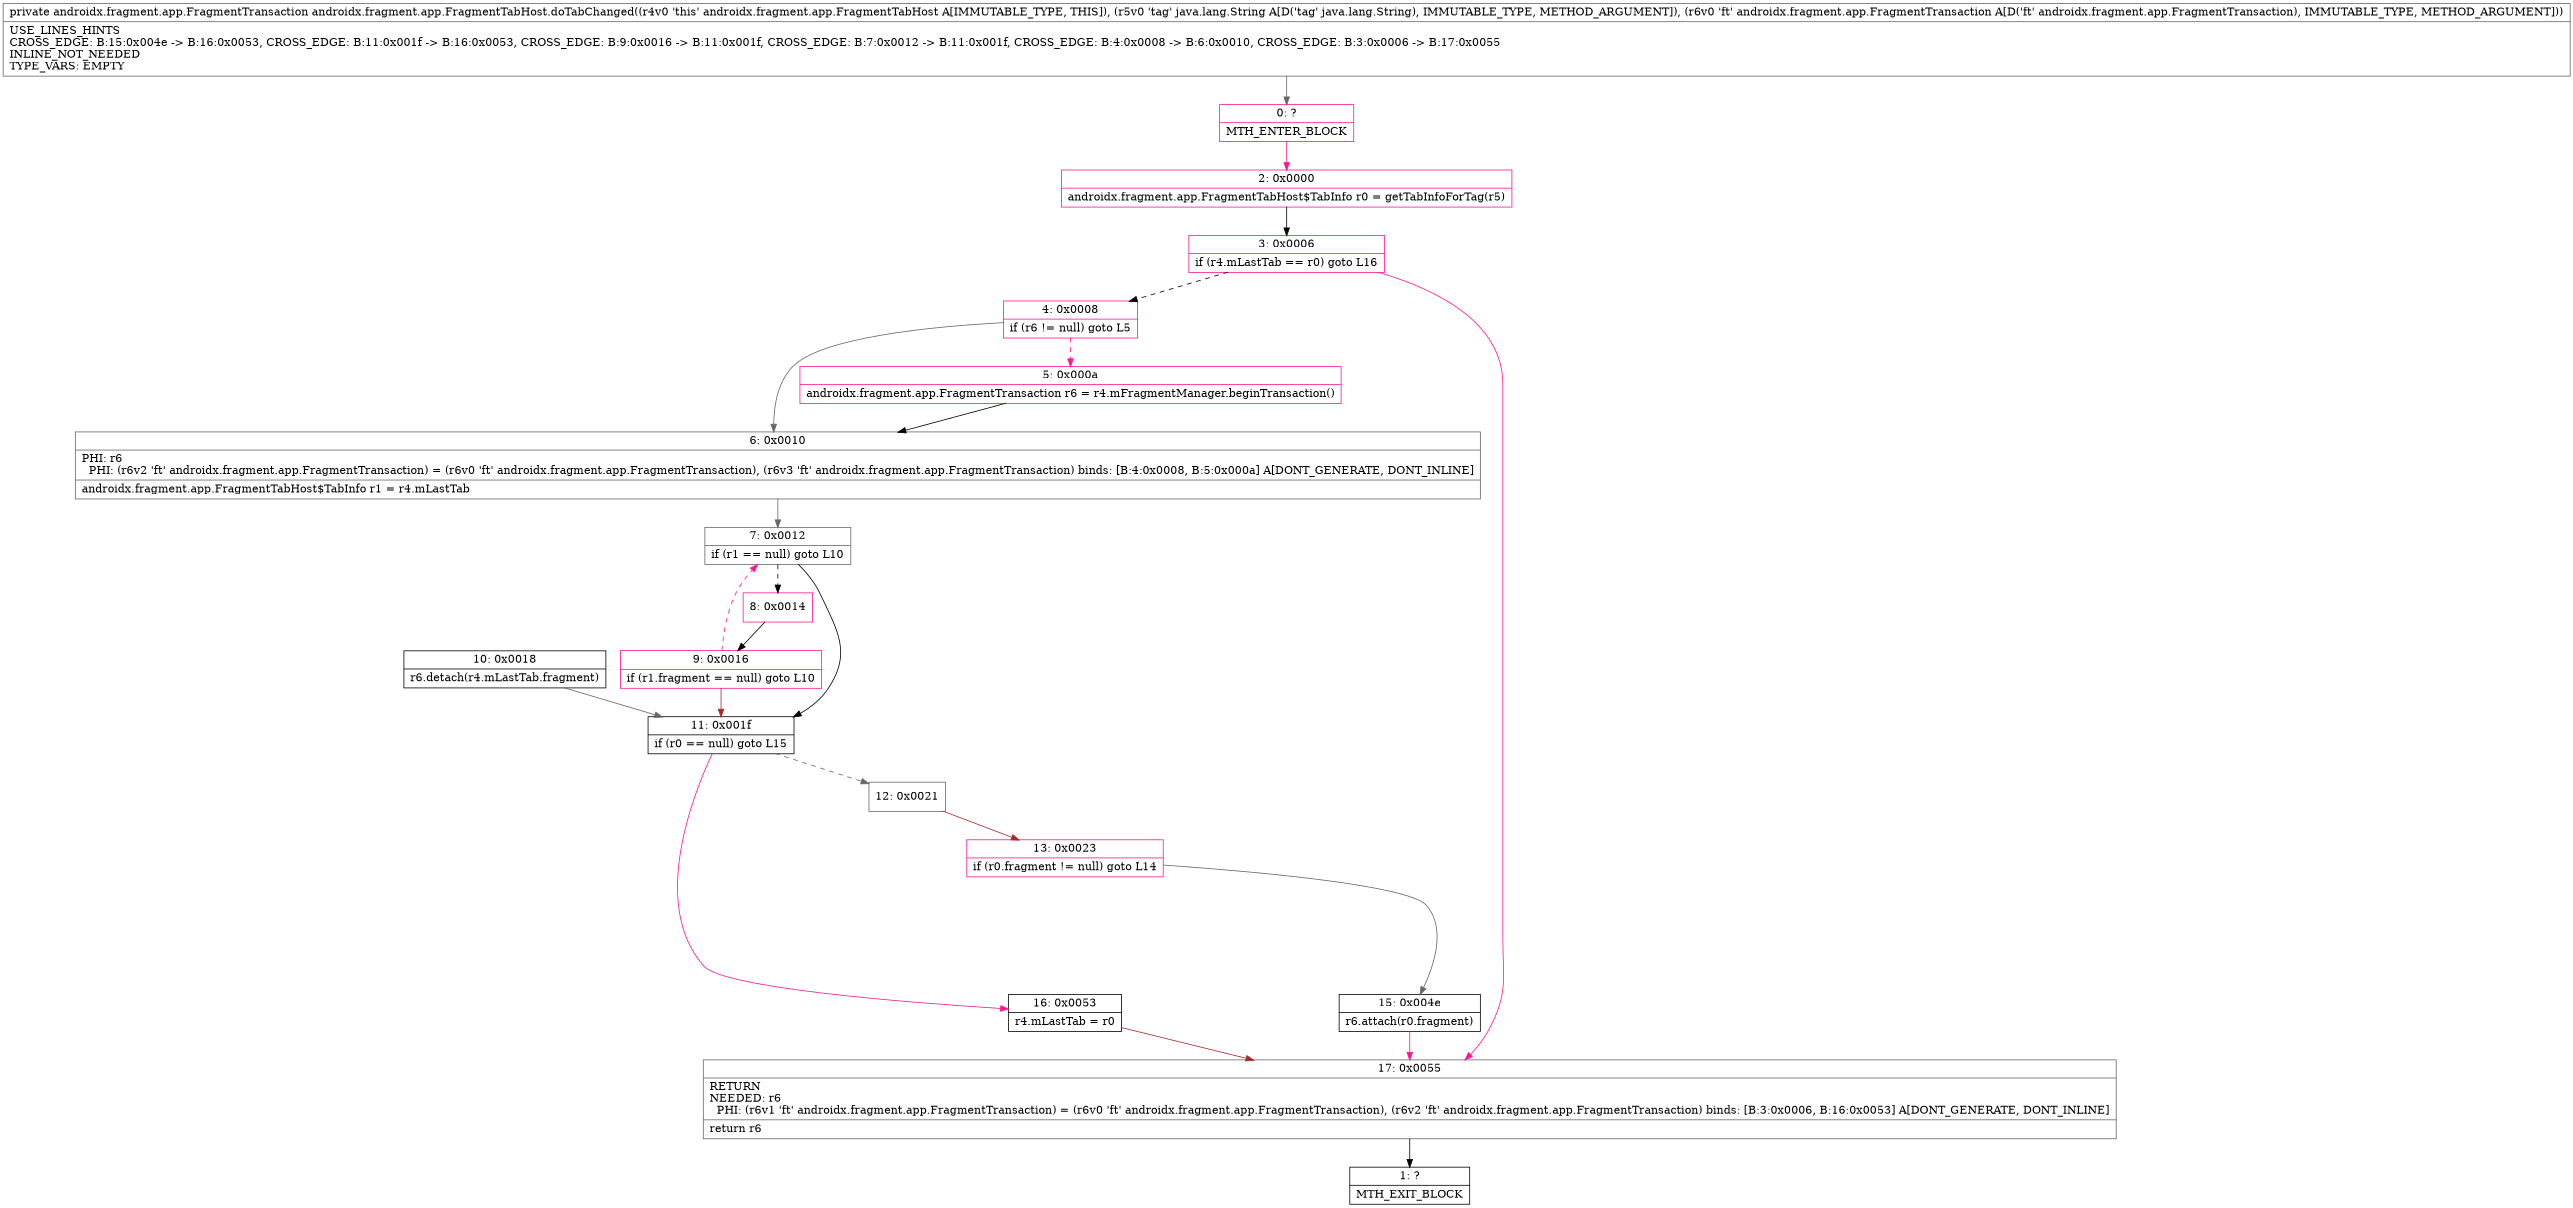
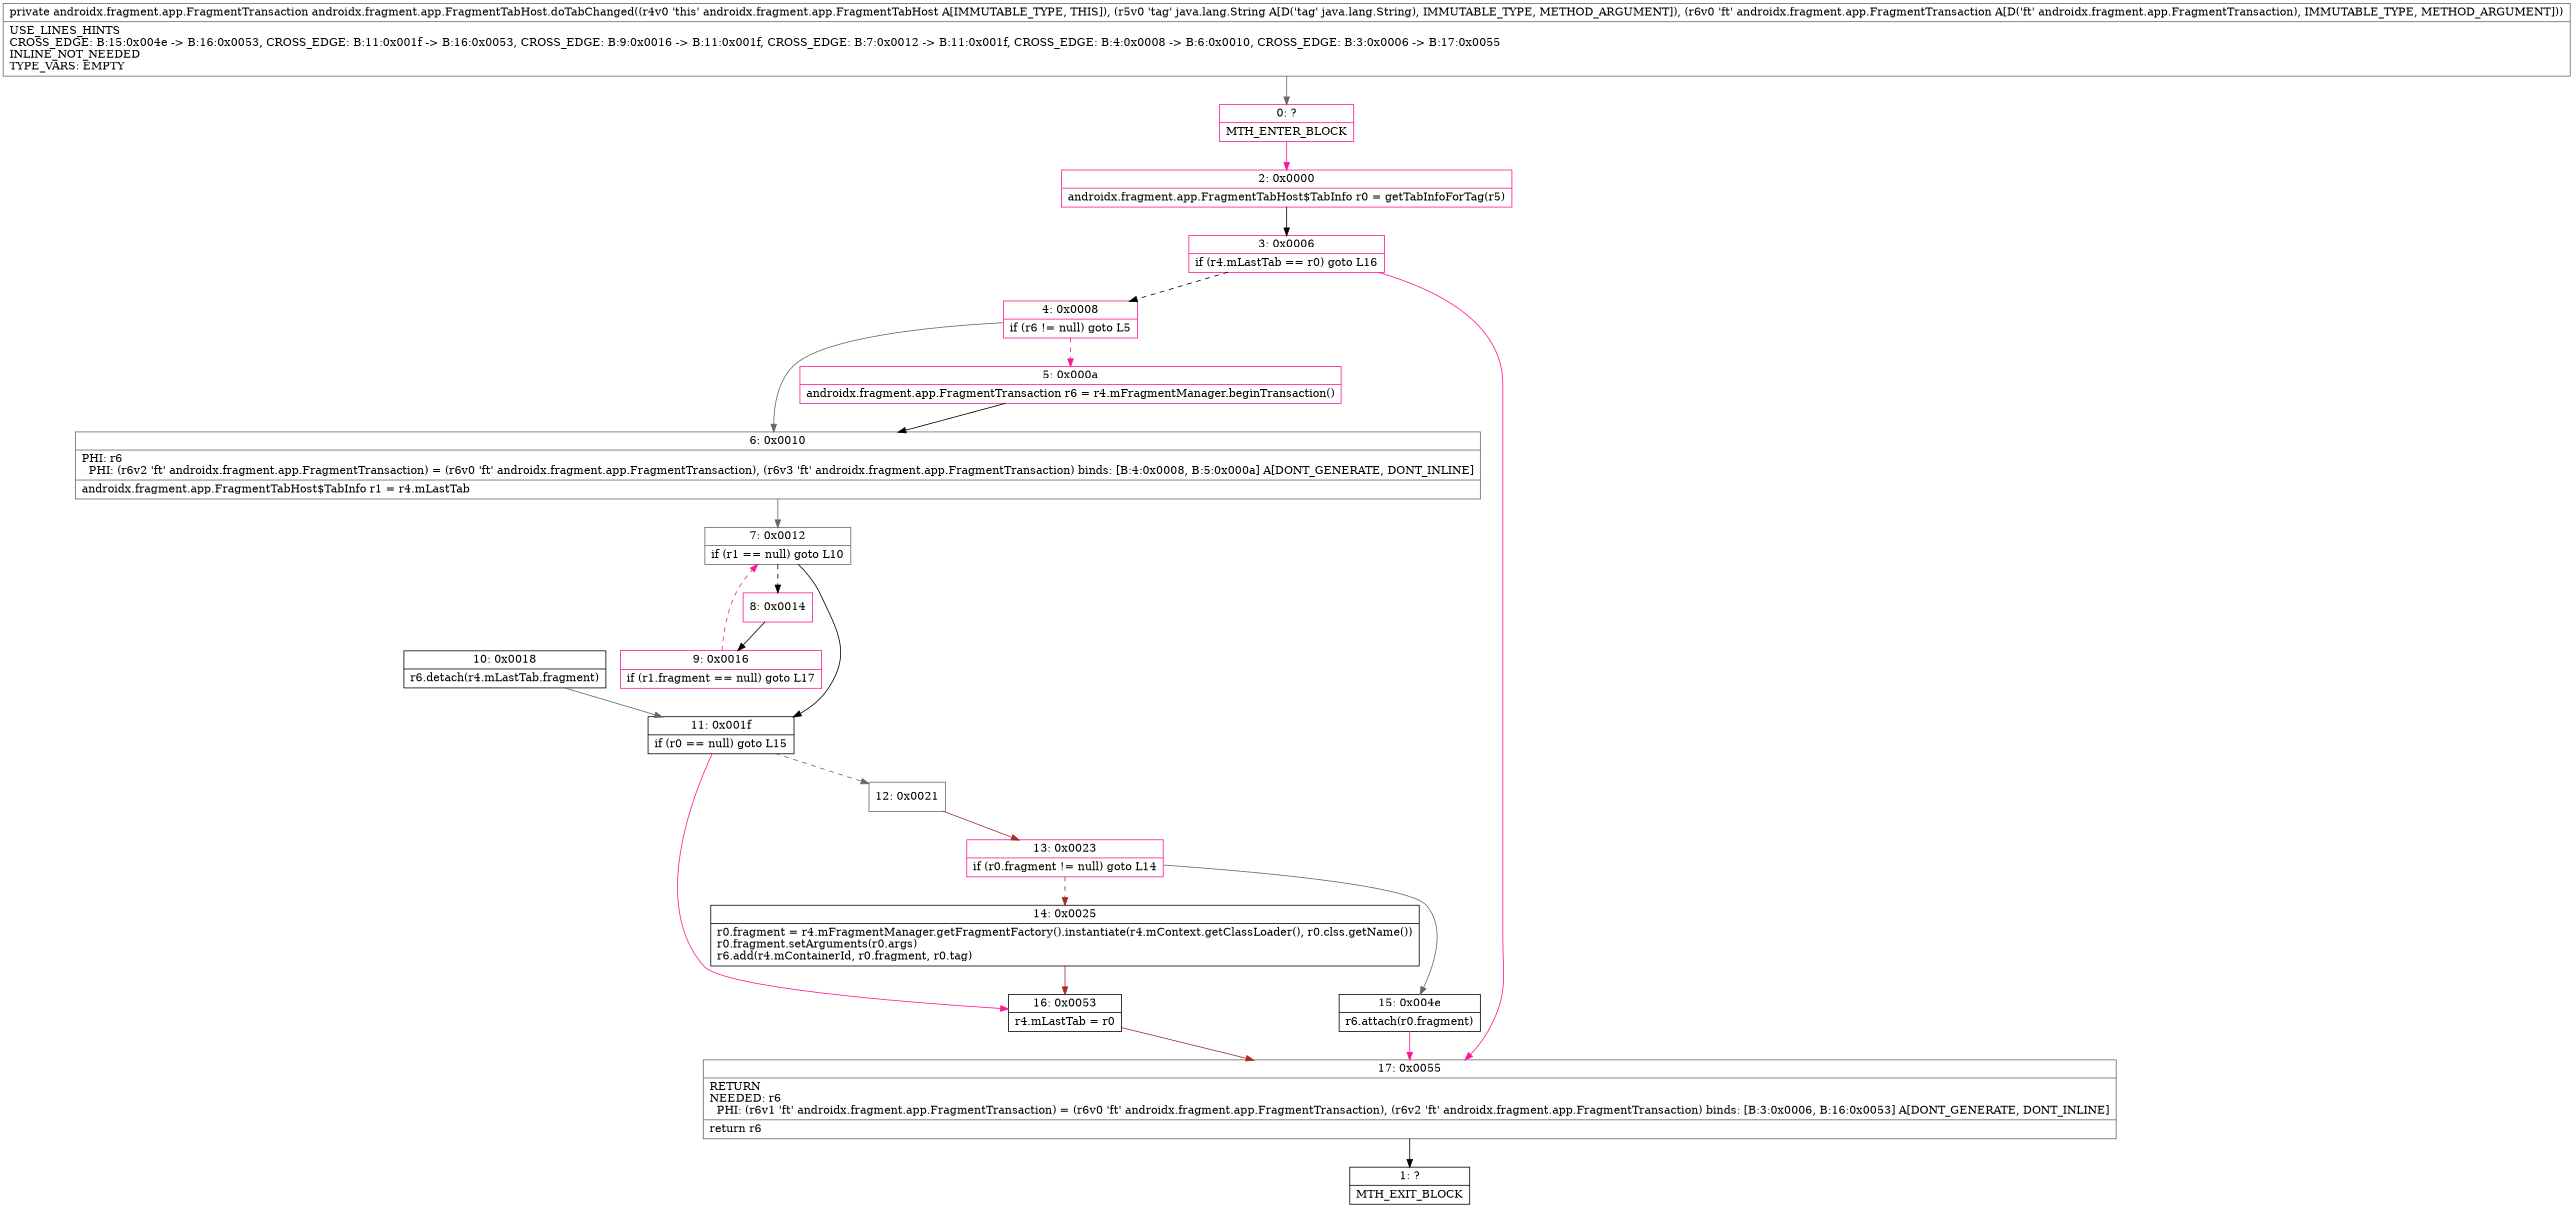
(721, 678) -> (721, 678)
(721, 699) -> none
none -> (1065, 936)
